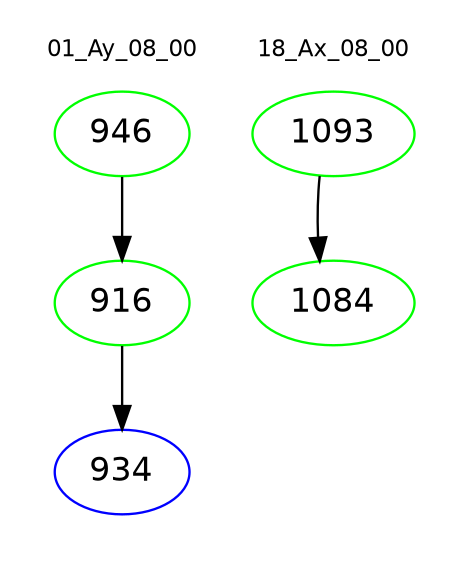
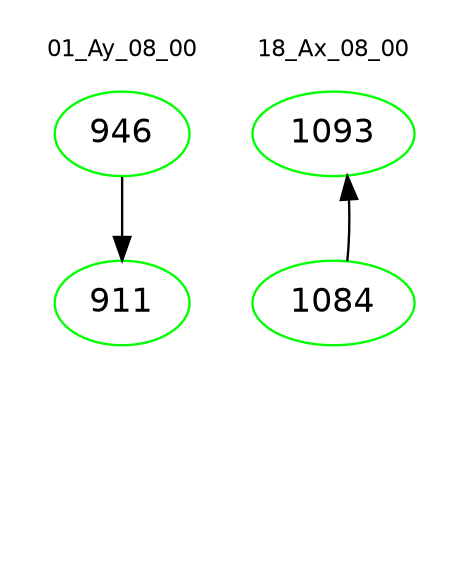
(318, 207) -> (349, 231)
(122, 303) -> (122, 303)
(122, 472) -> none
